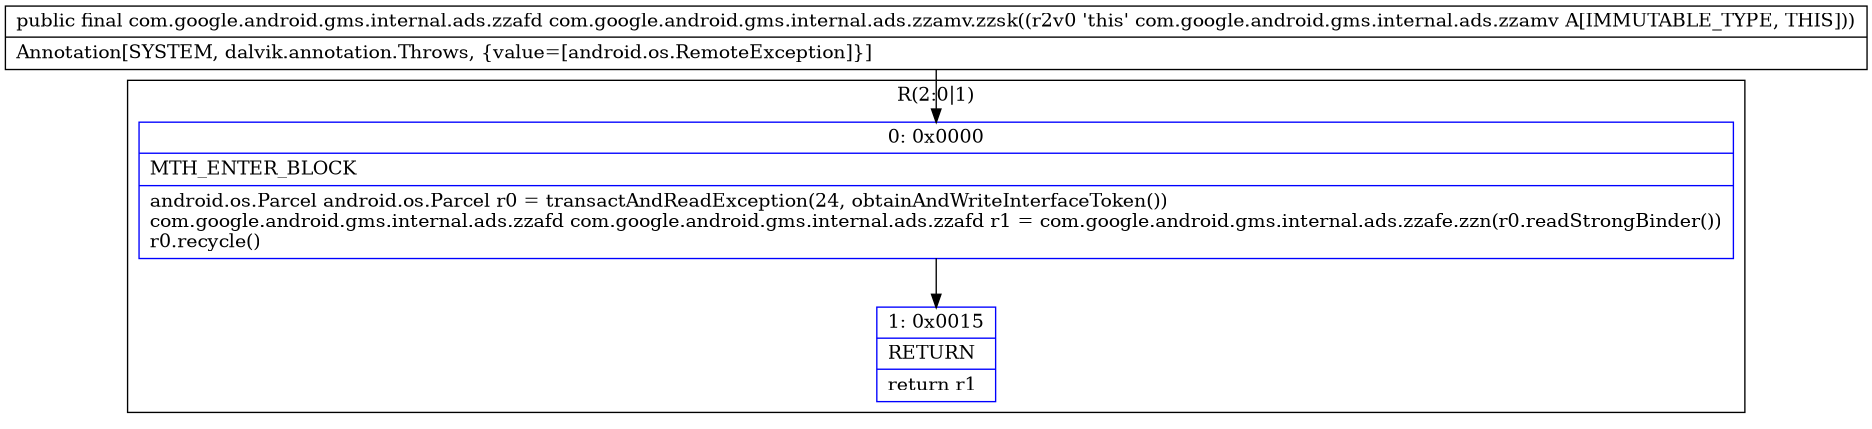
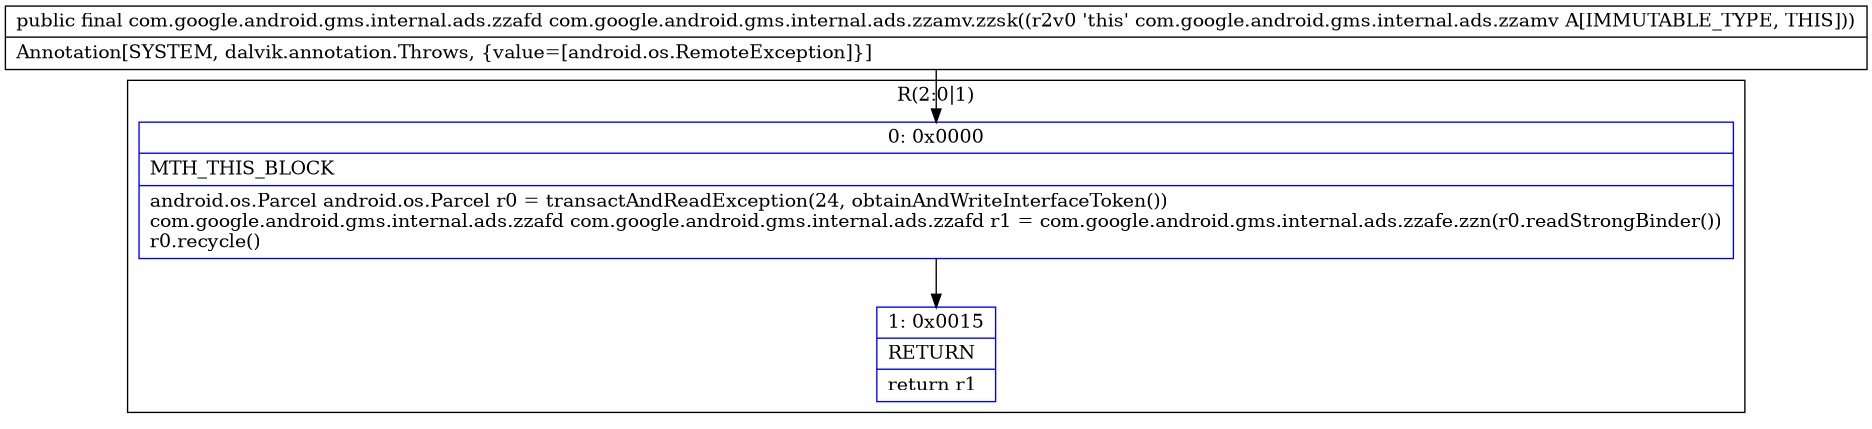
(254, 169) -> (242, 169)
